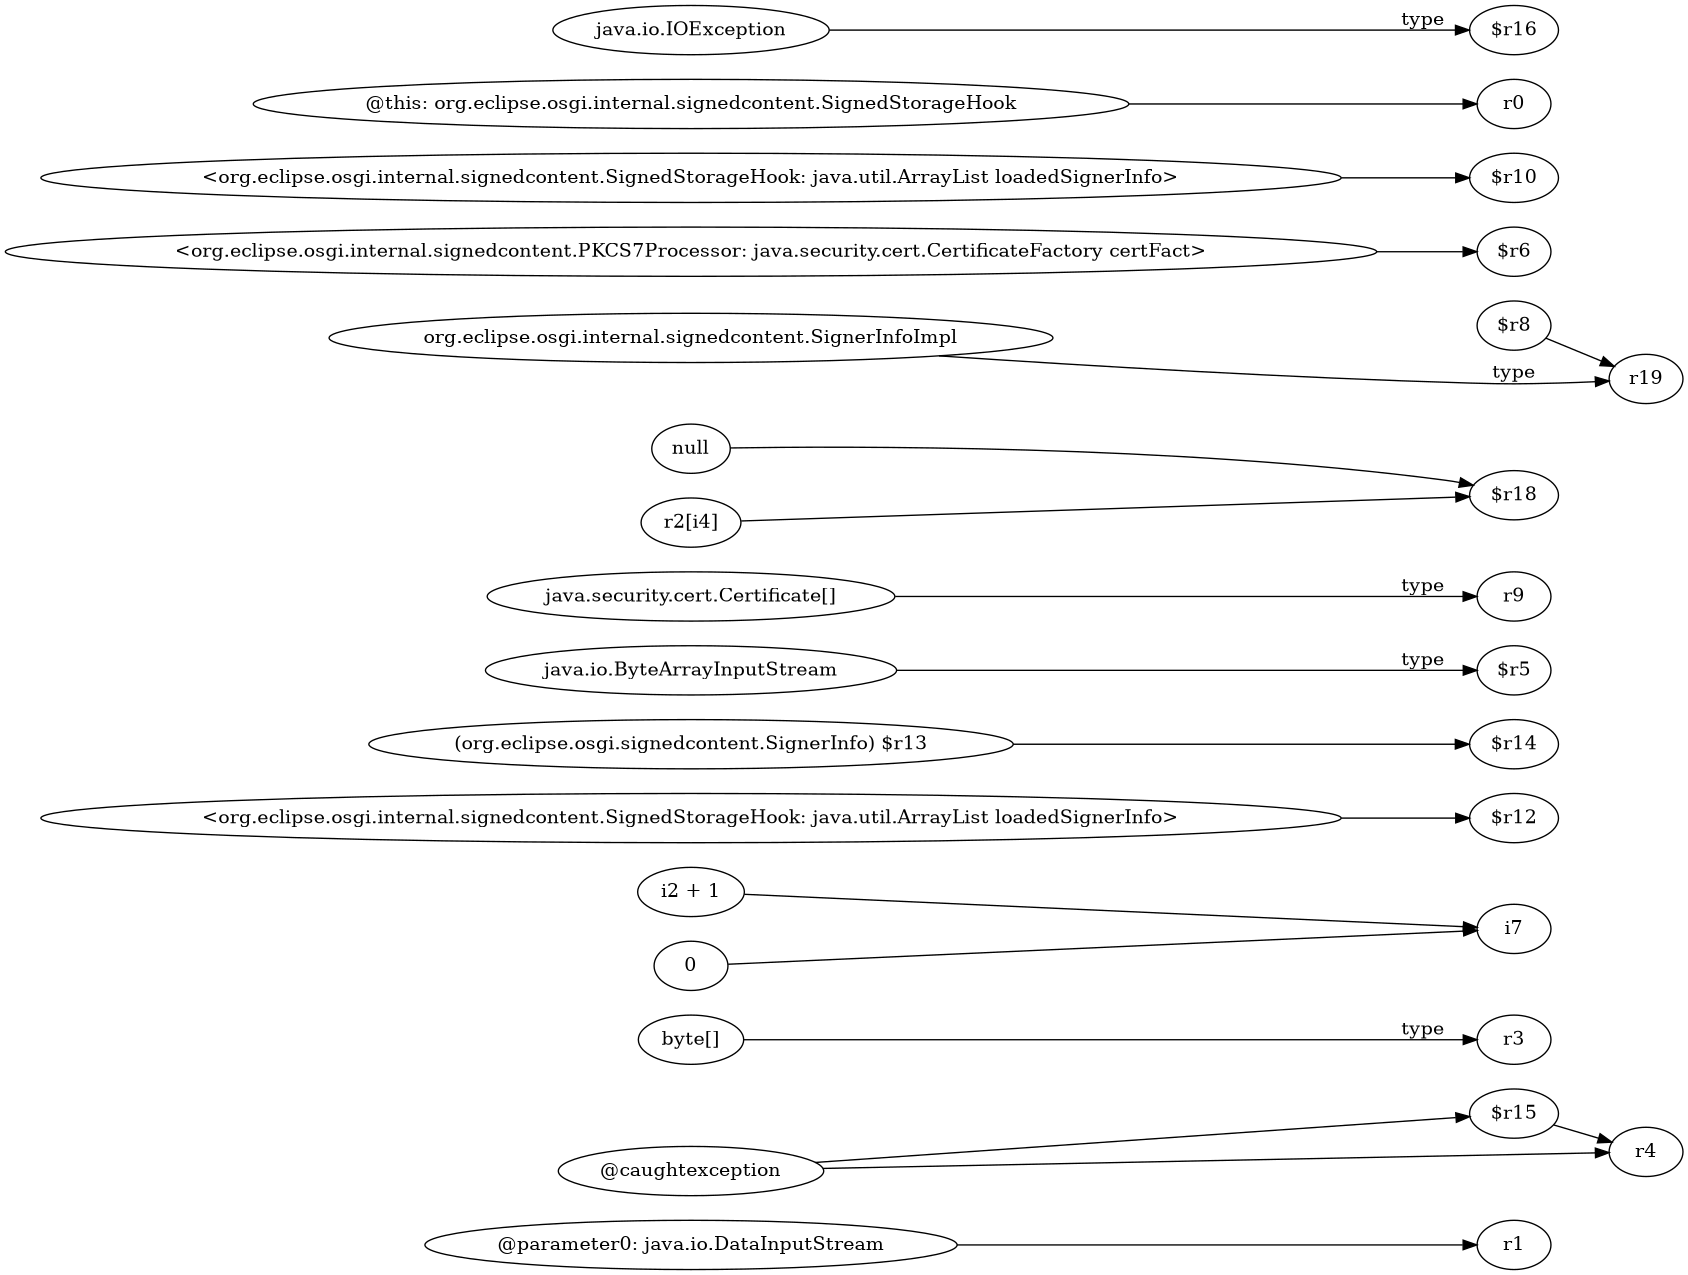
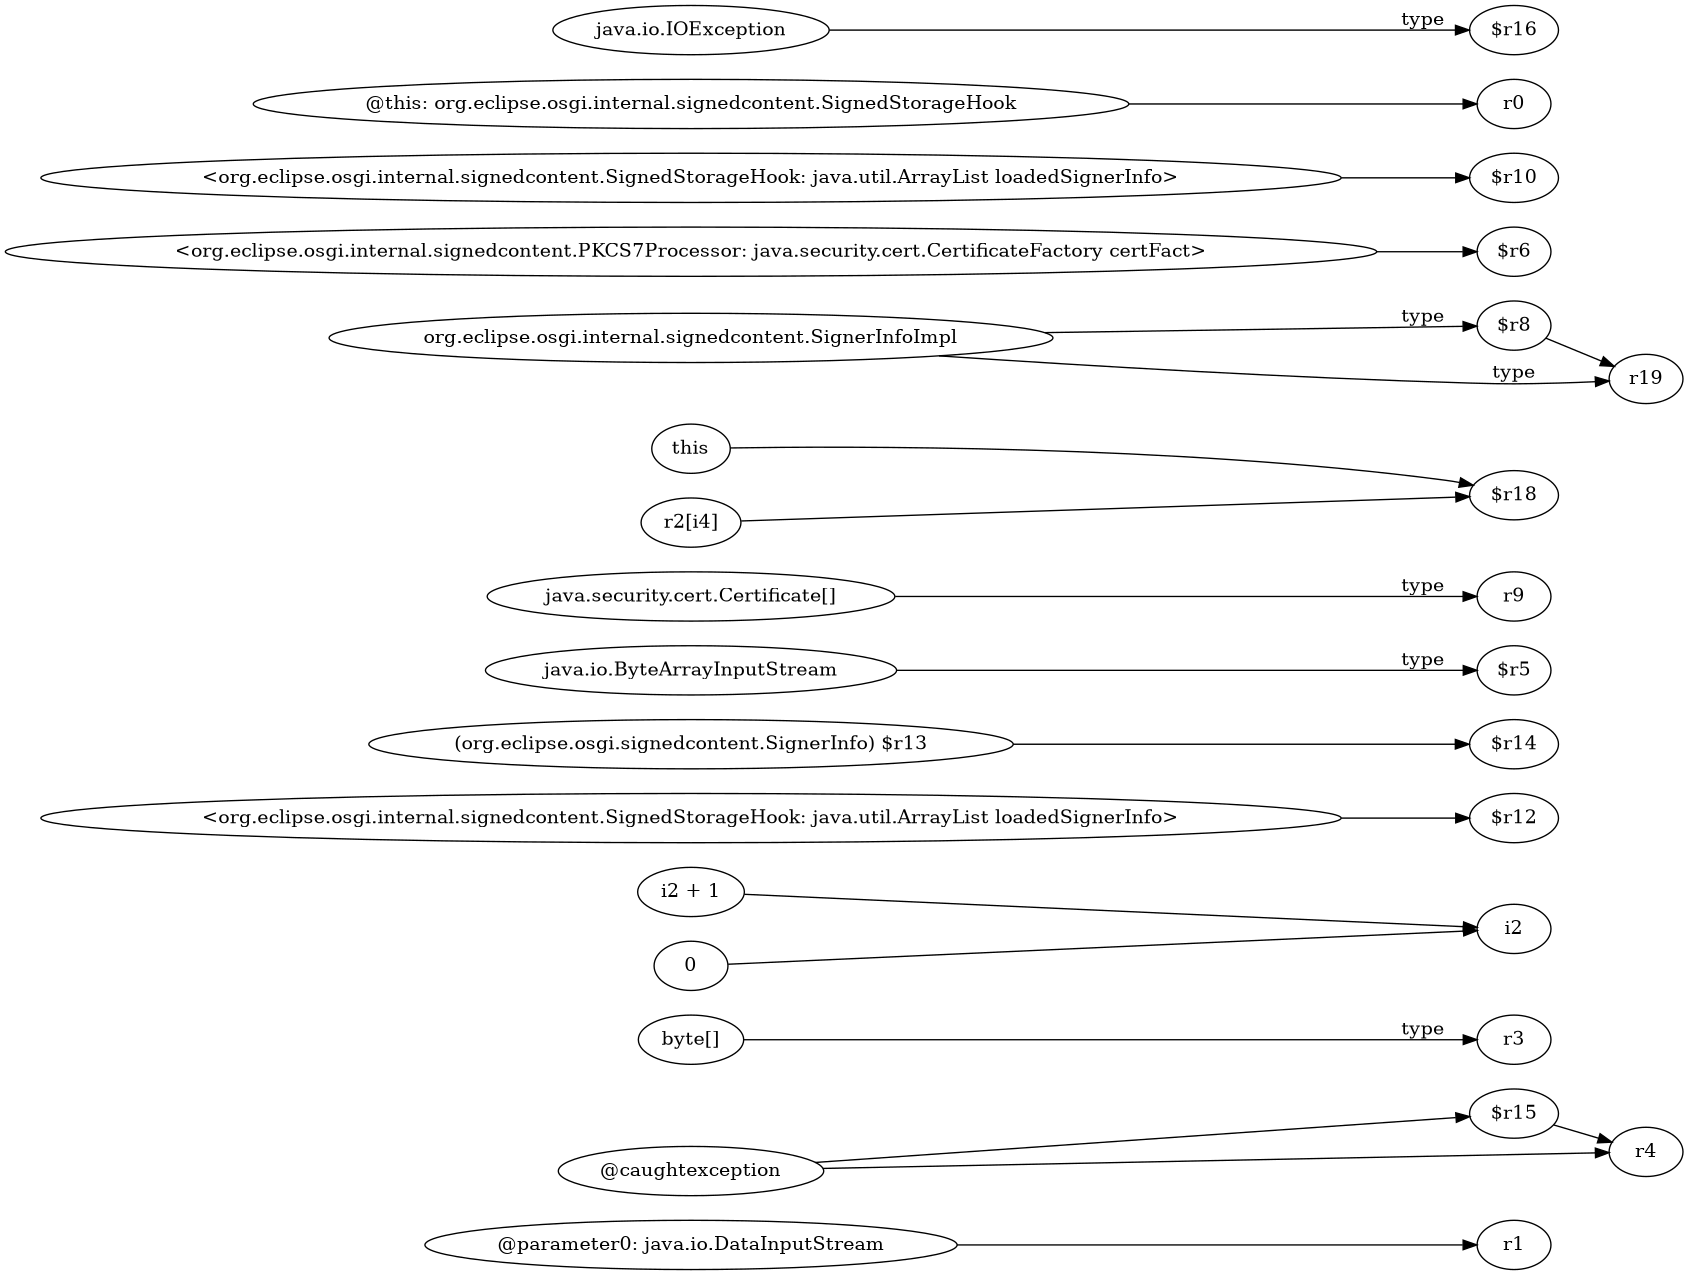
none -> (1254, 329)
(691, 449) -> (691, 449)
(1514, 929) -> (1514, 929)
